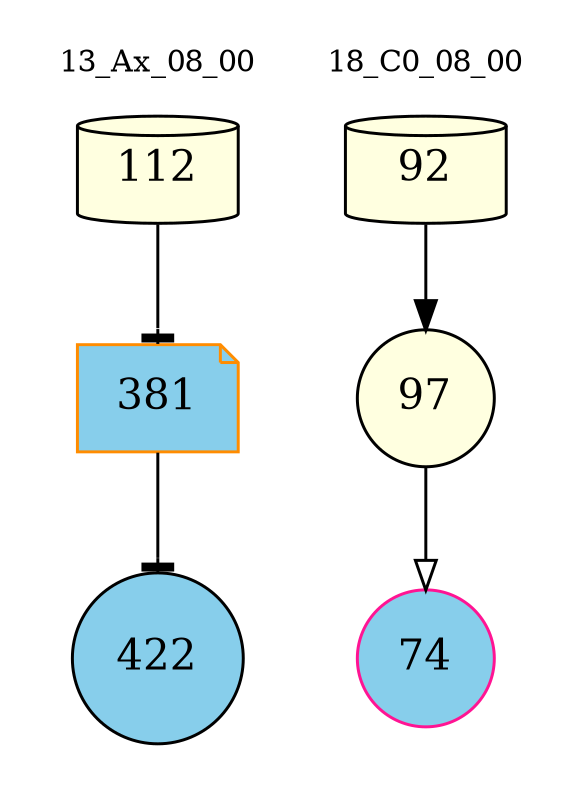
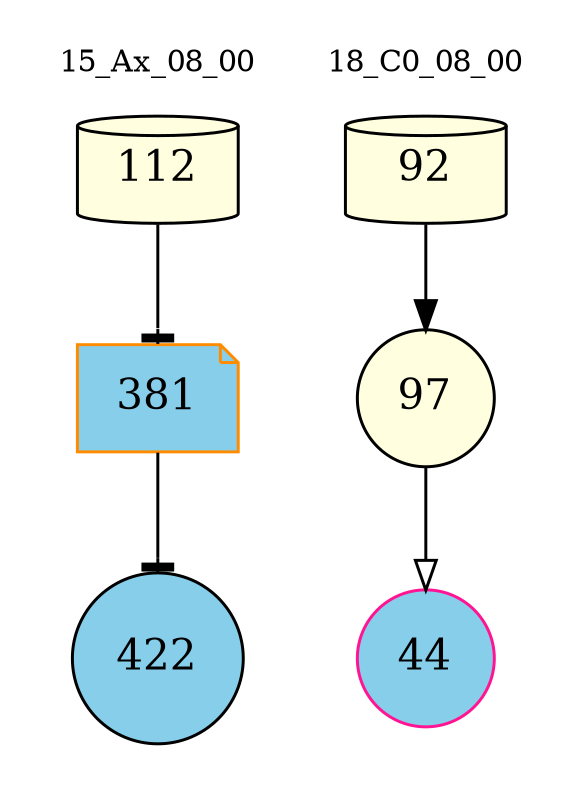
(158, 64) -> (158, 64)
(426, 658) -> (426, 658)
